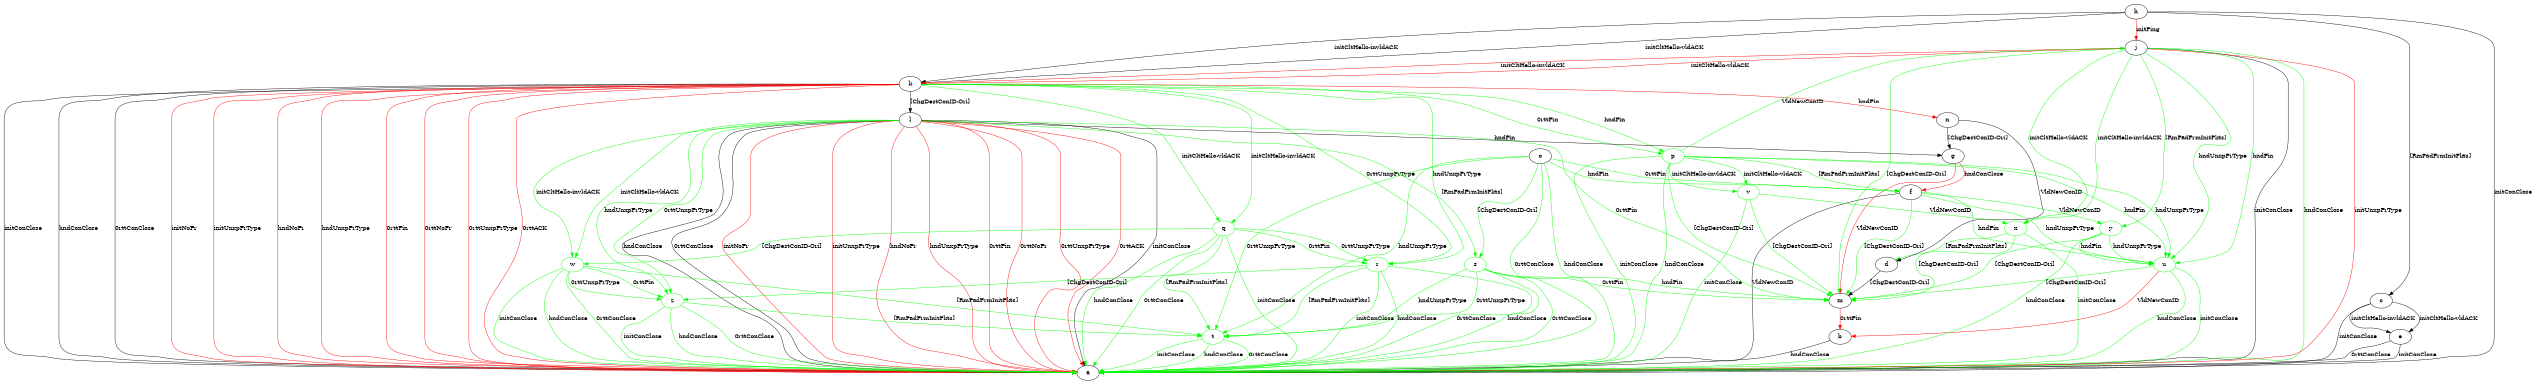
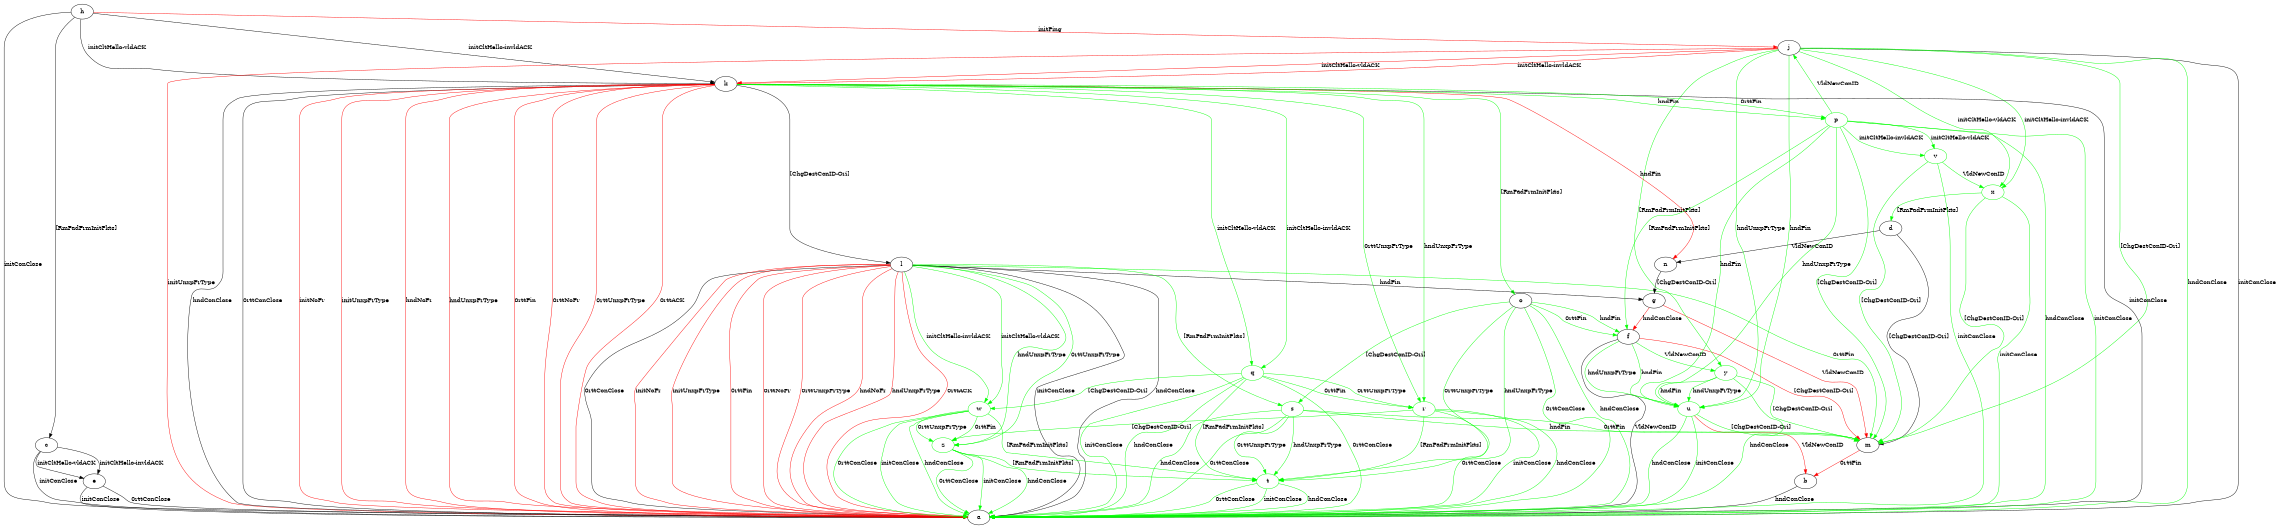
none -> (1355, 94)
(2043, 212) -> (1780, 246)
(1877, 239) -> (1758, 375)
